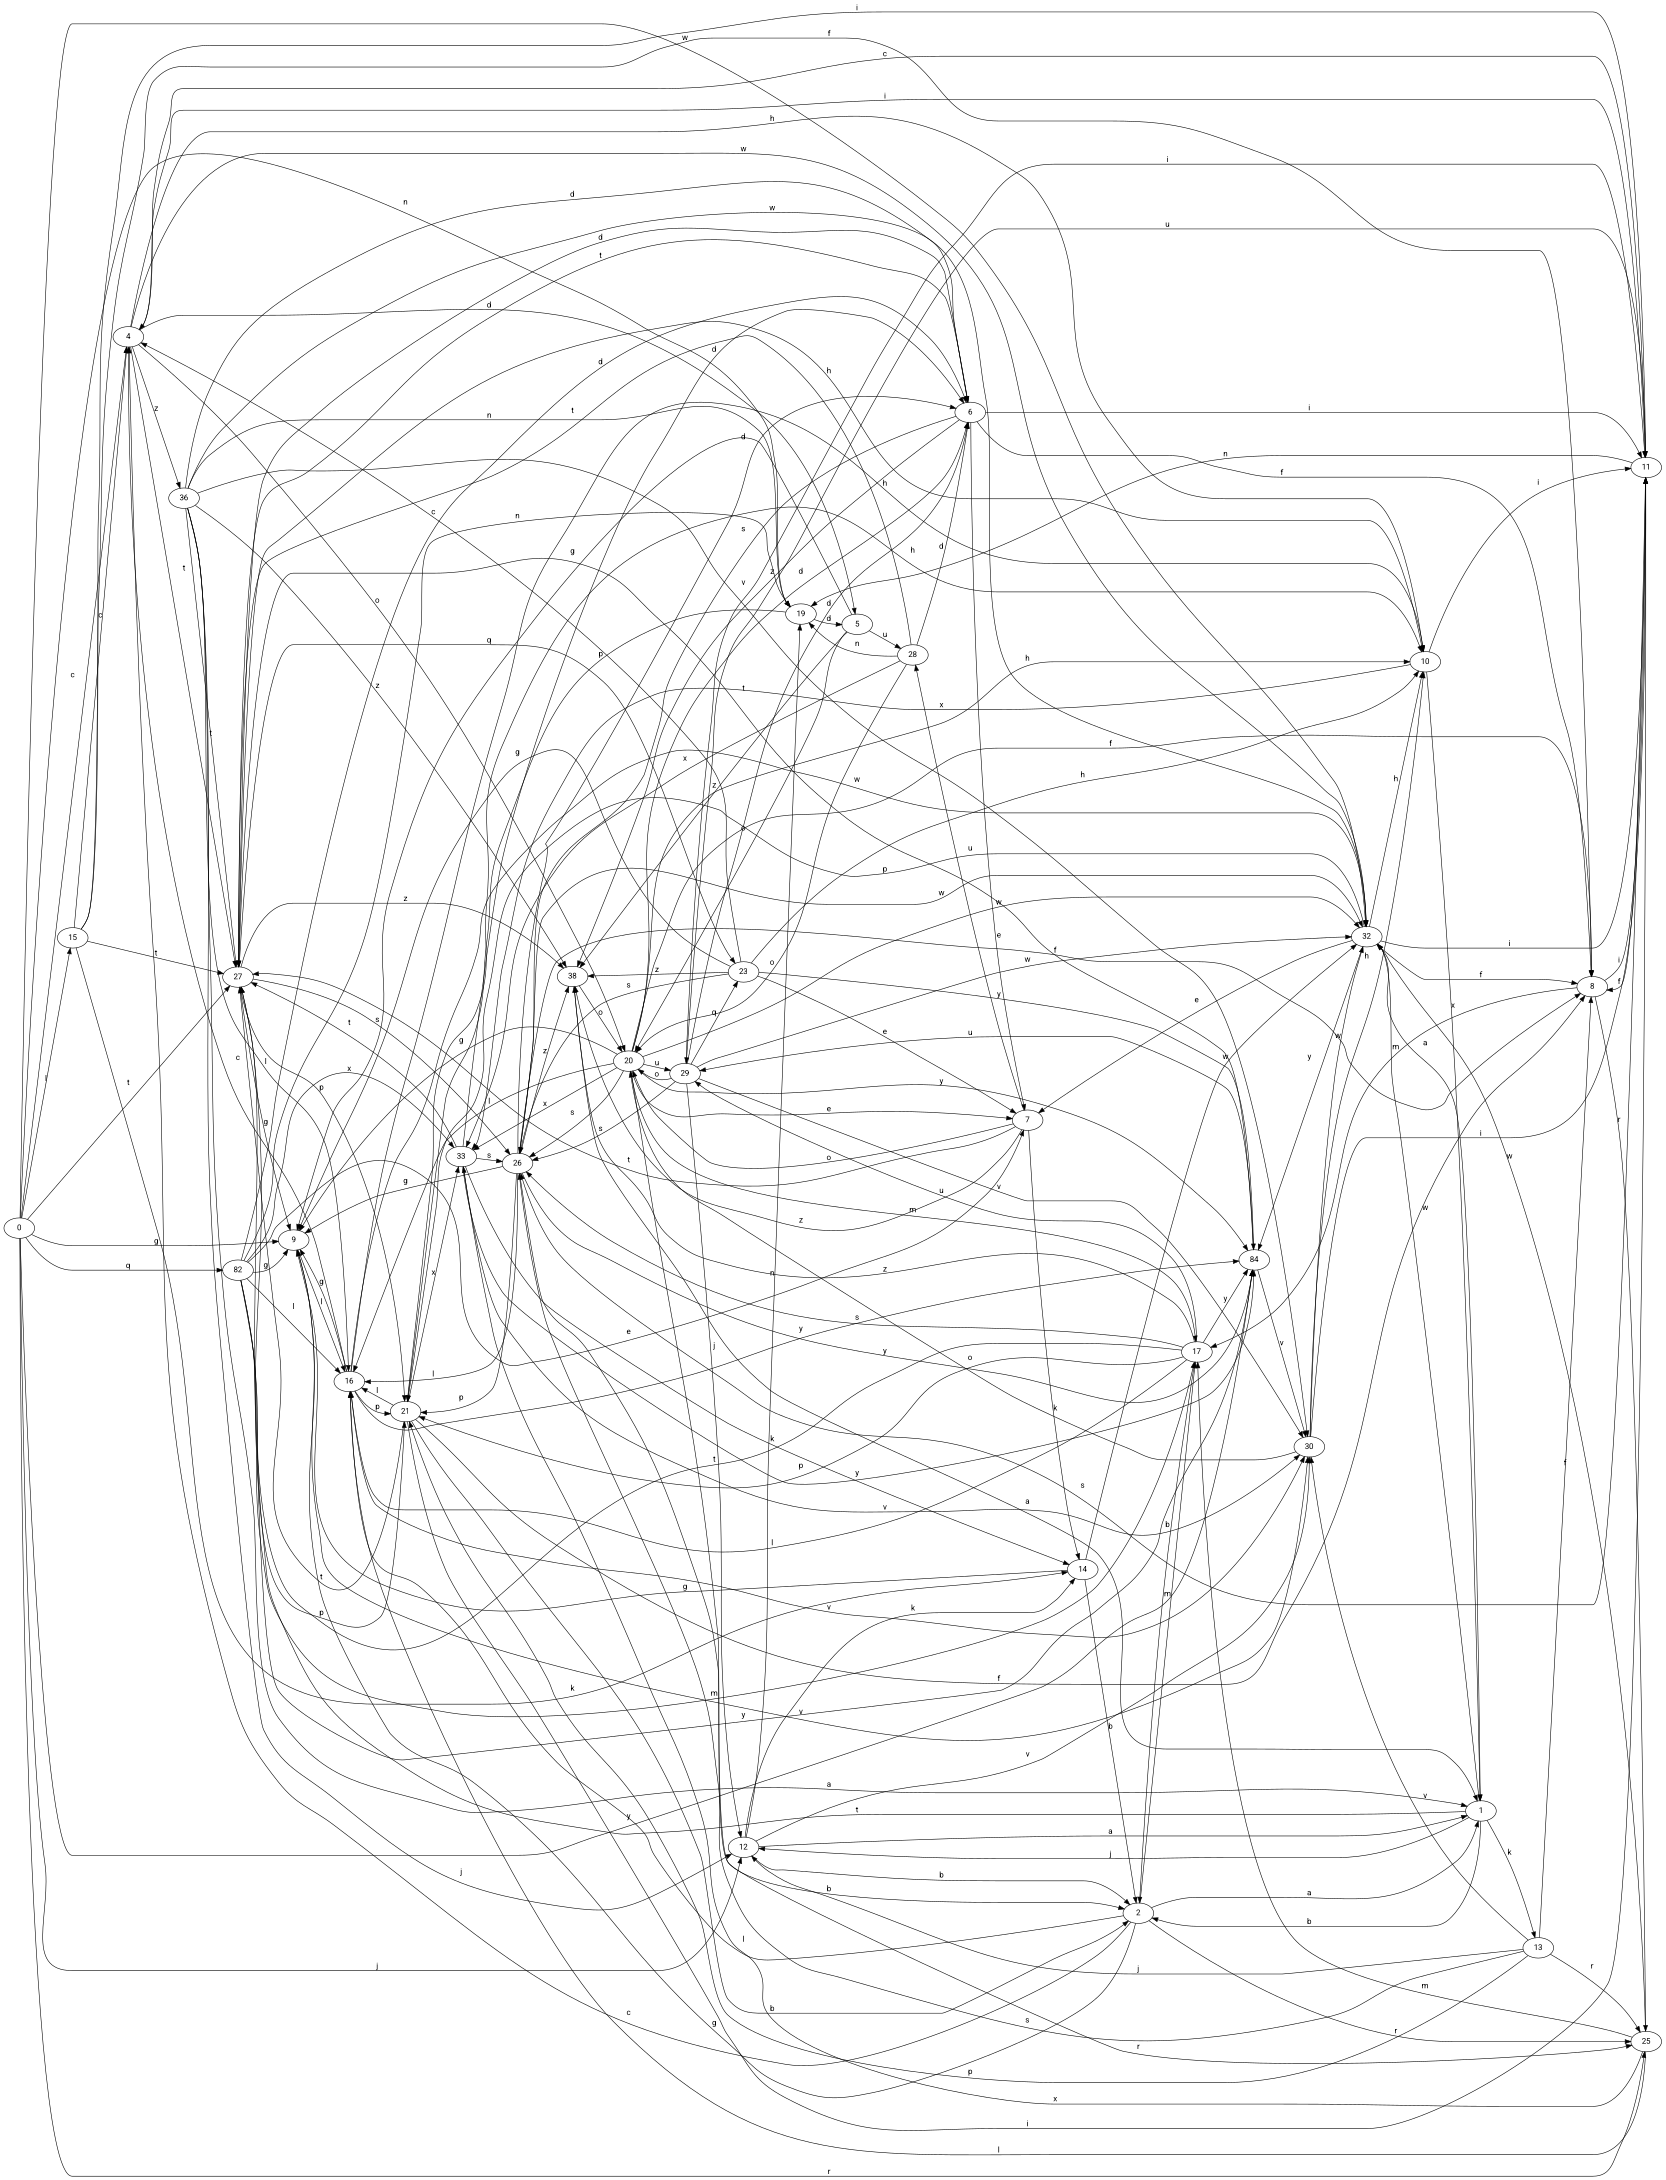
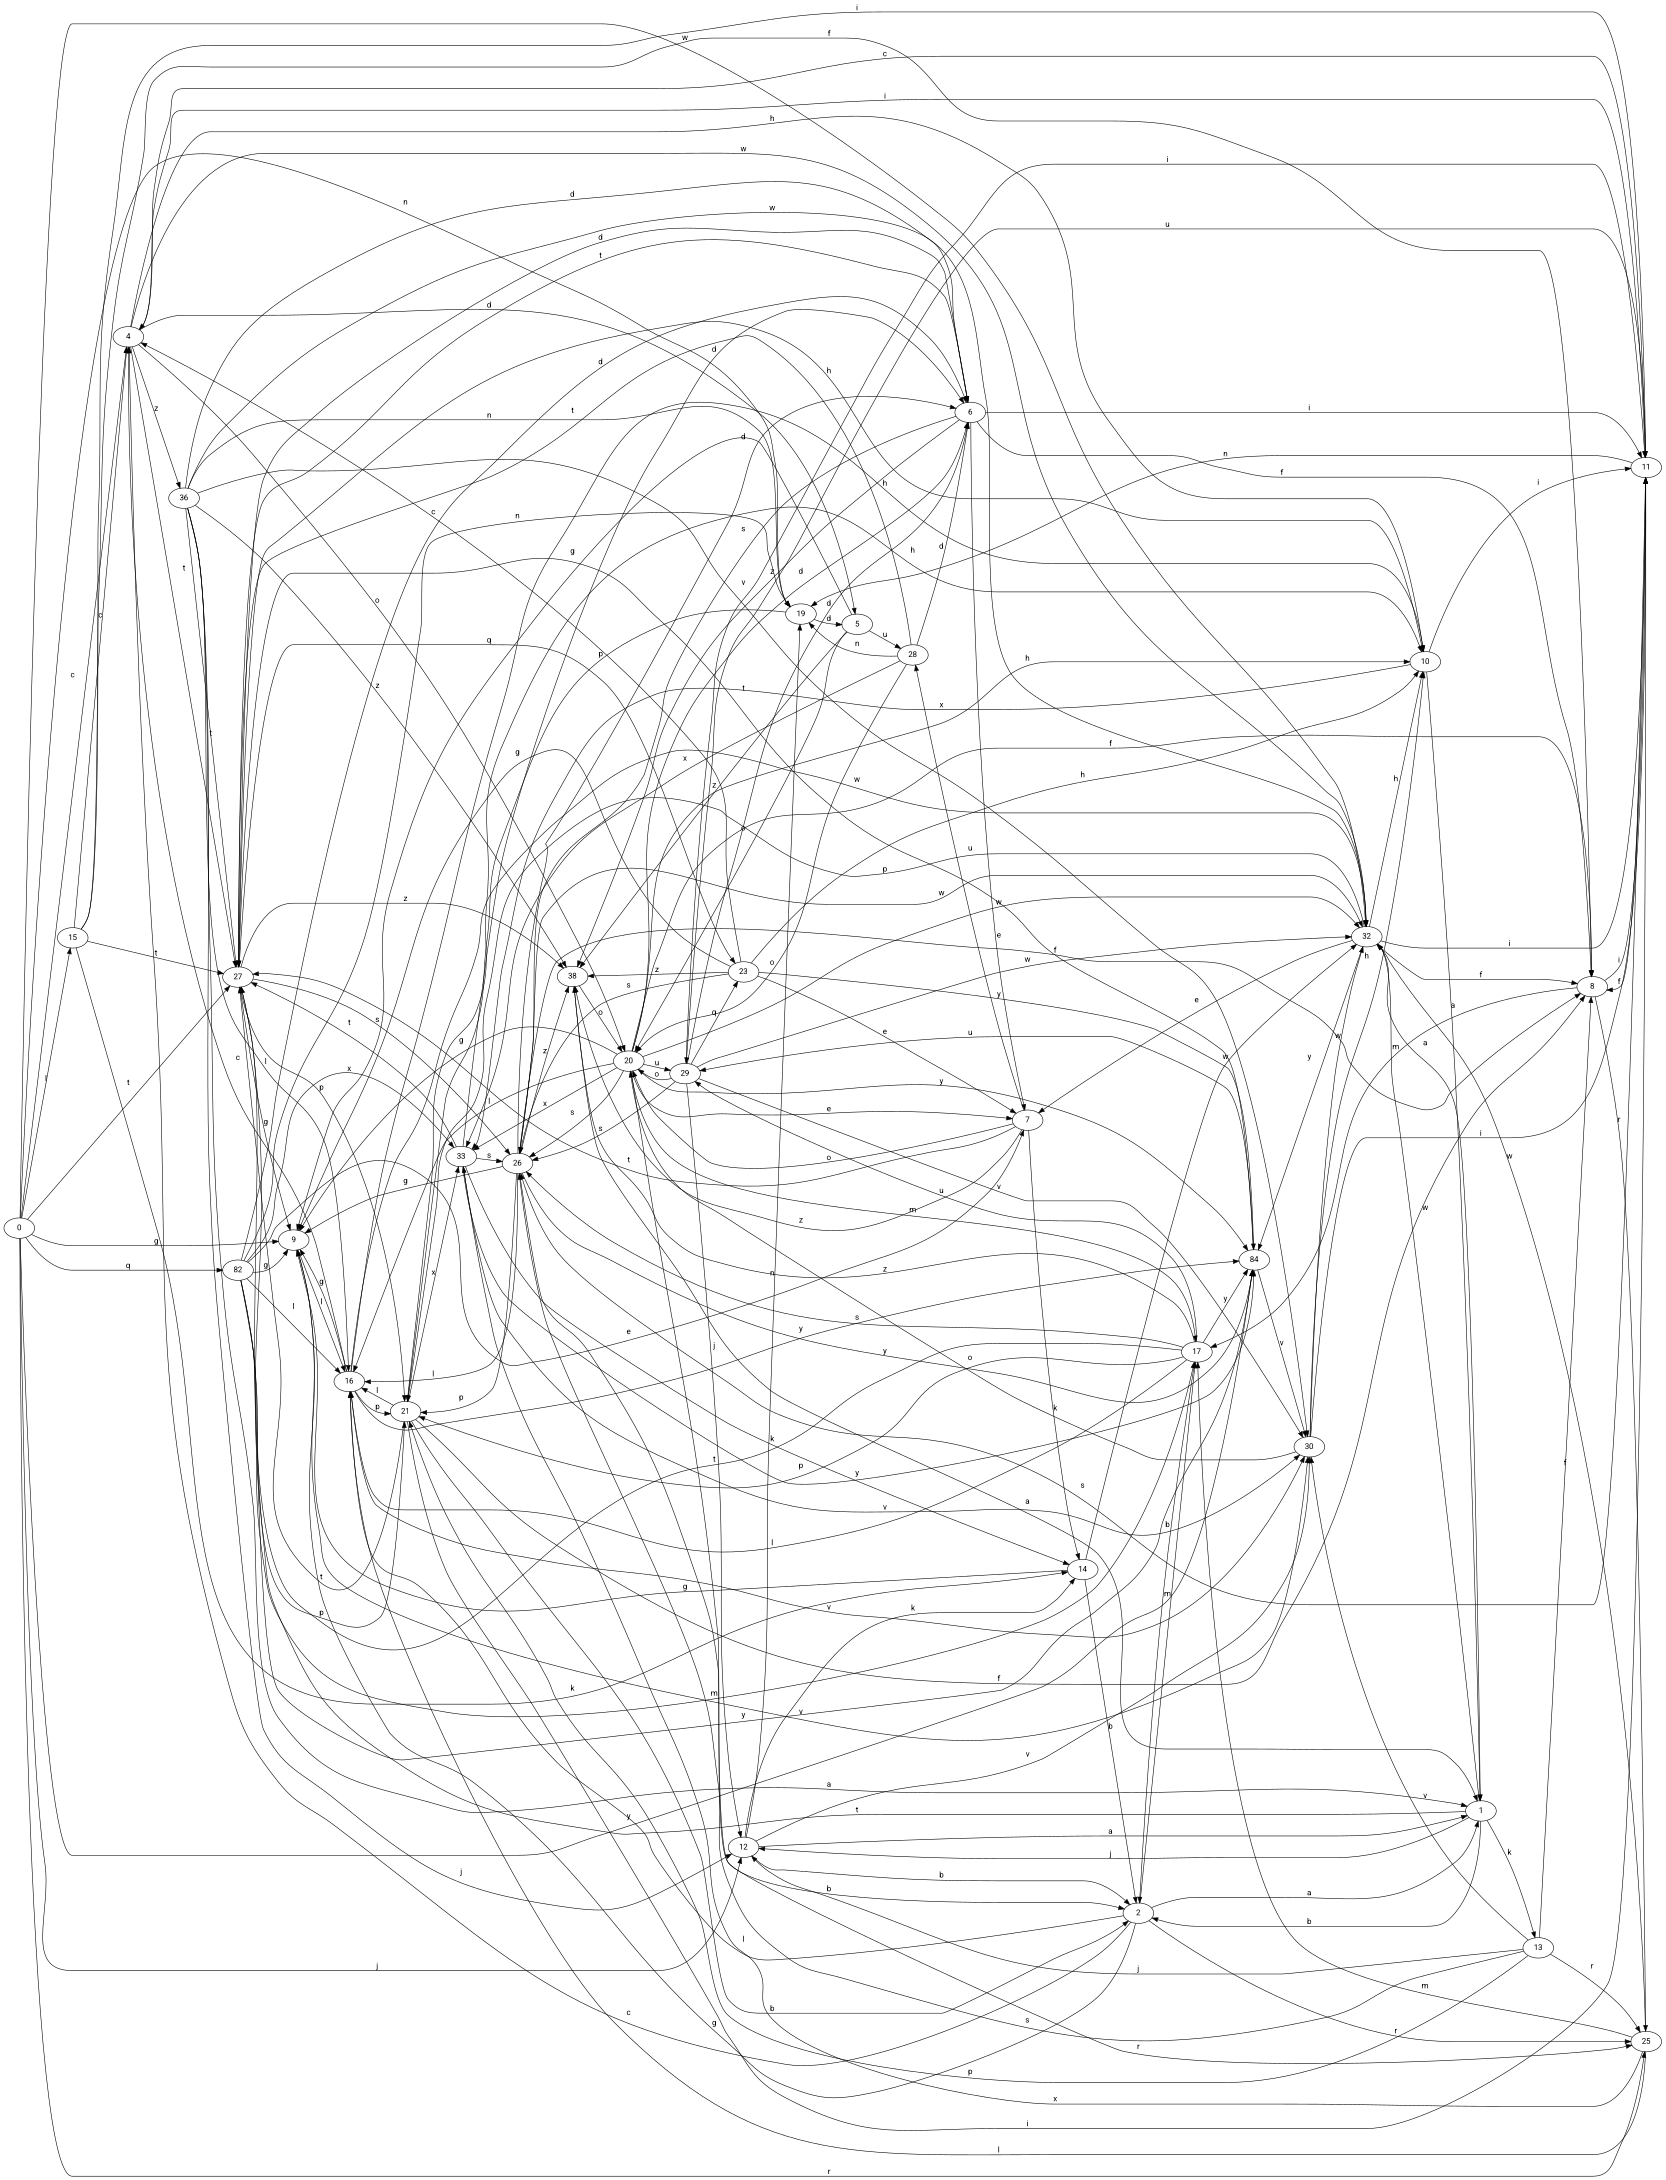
(1453, 1006) -> (1453, 1006)
